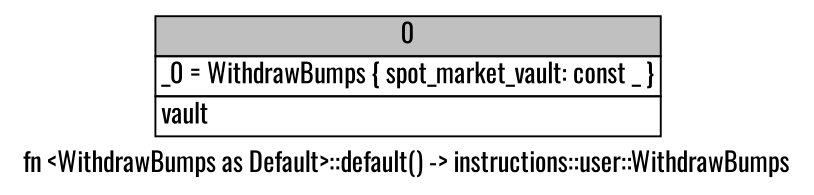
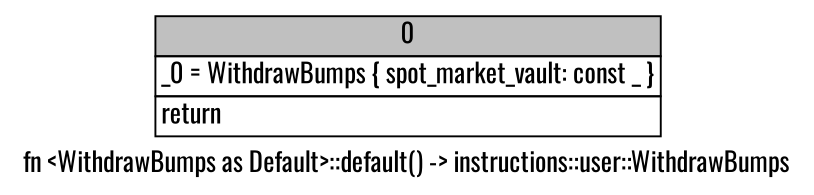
(185, 115) -> (192, 115)
